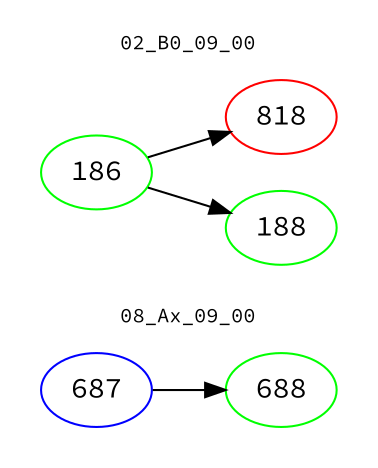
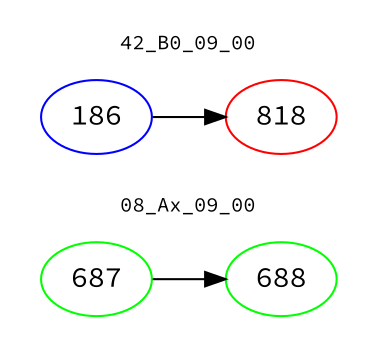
(189, 44) -> (189, 44)
(96, 172) -> (96, 117)
(281, 228) -> none
(96, 390) -> (96, 279)
